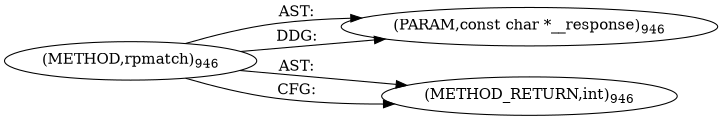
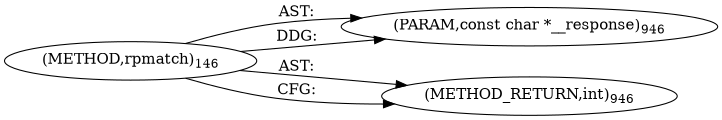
(207, 59) -> (207, 59)
